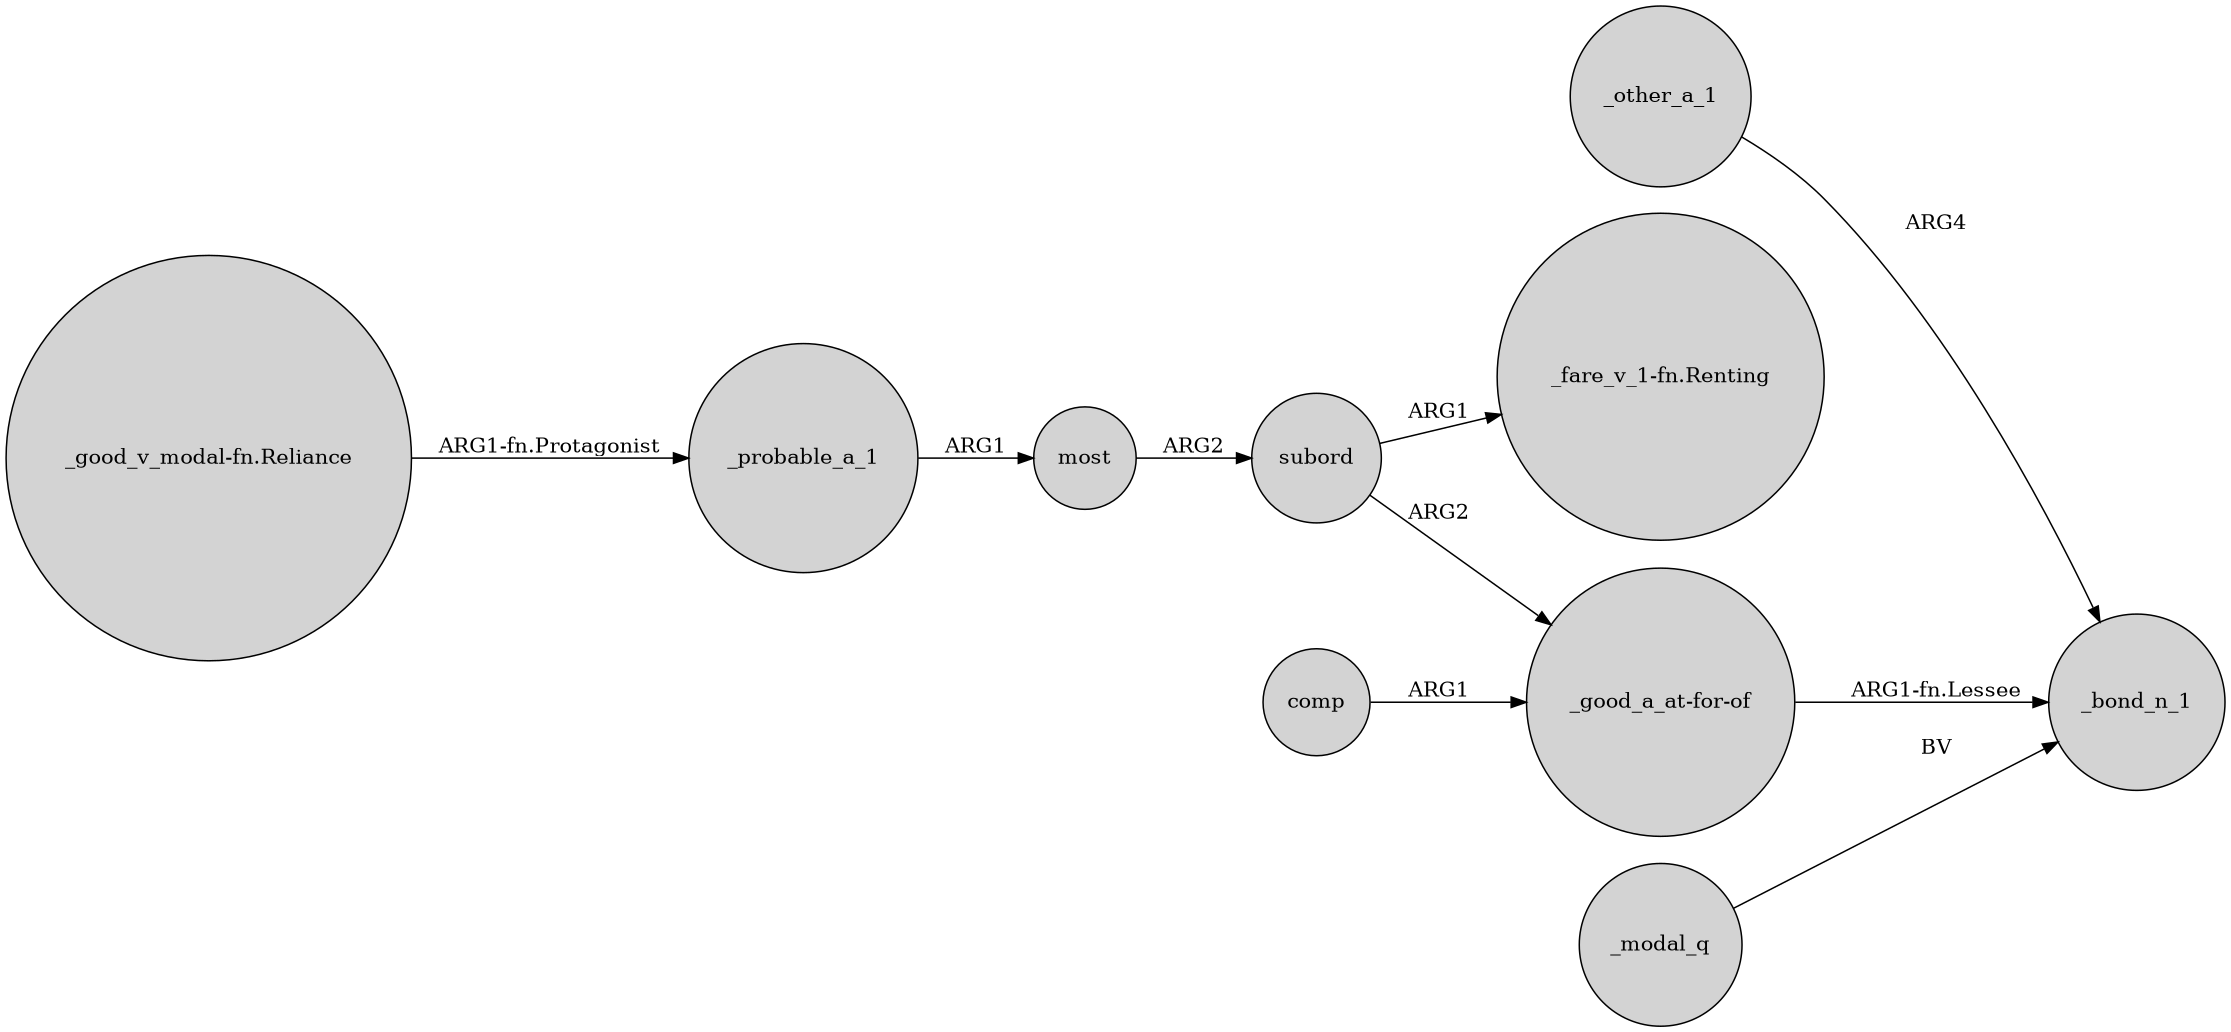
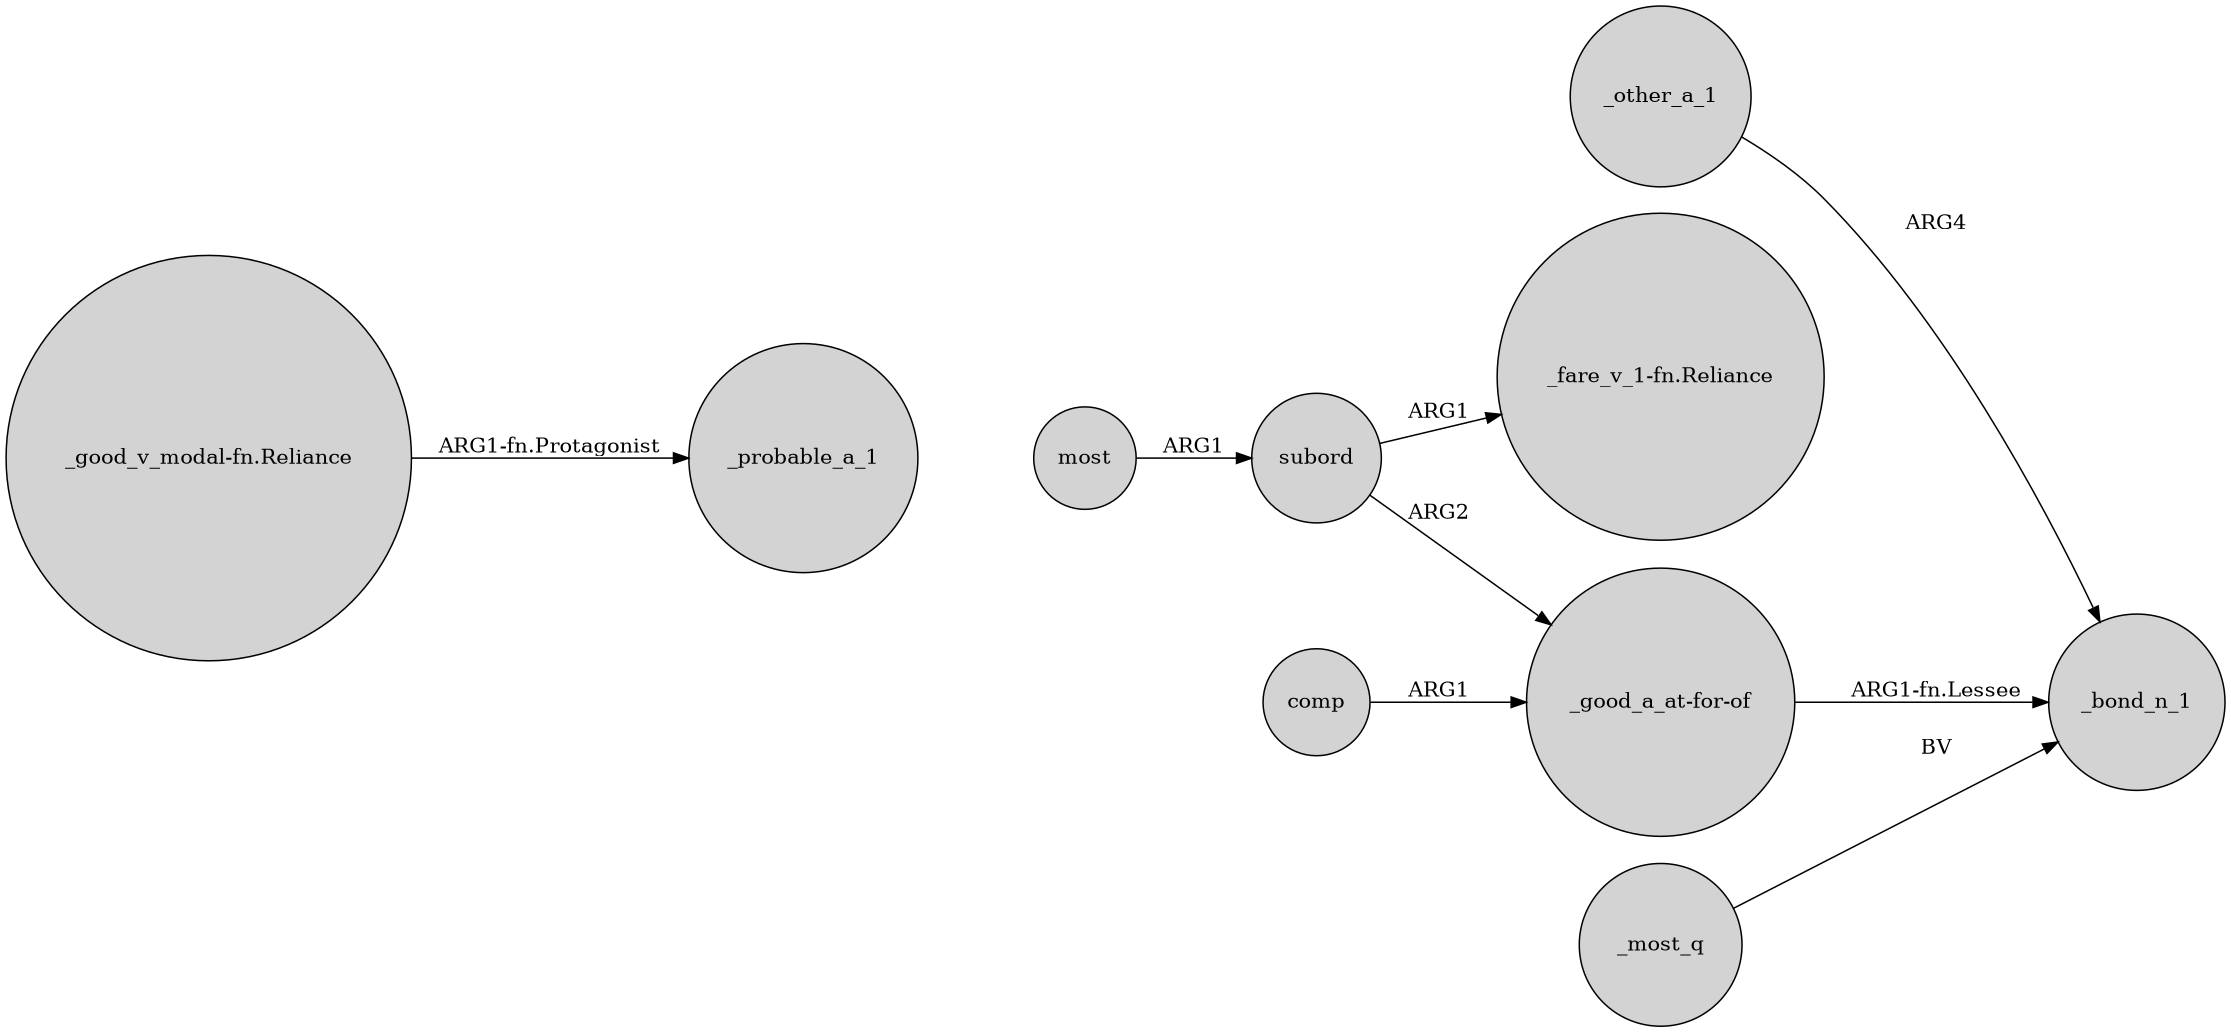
(1661, 377) -> (1661, 377)
(1194, 447) -> (1194, 447)
(968, 458) -> none
(1661, 945) -> (1661, 945)
